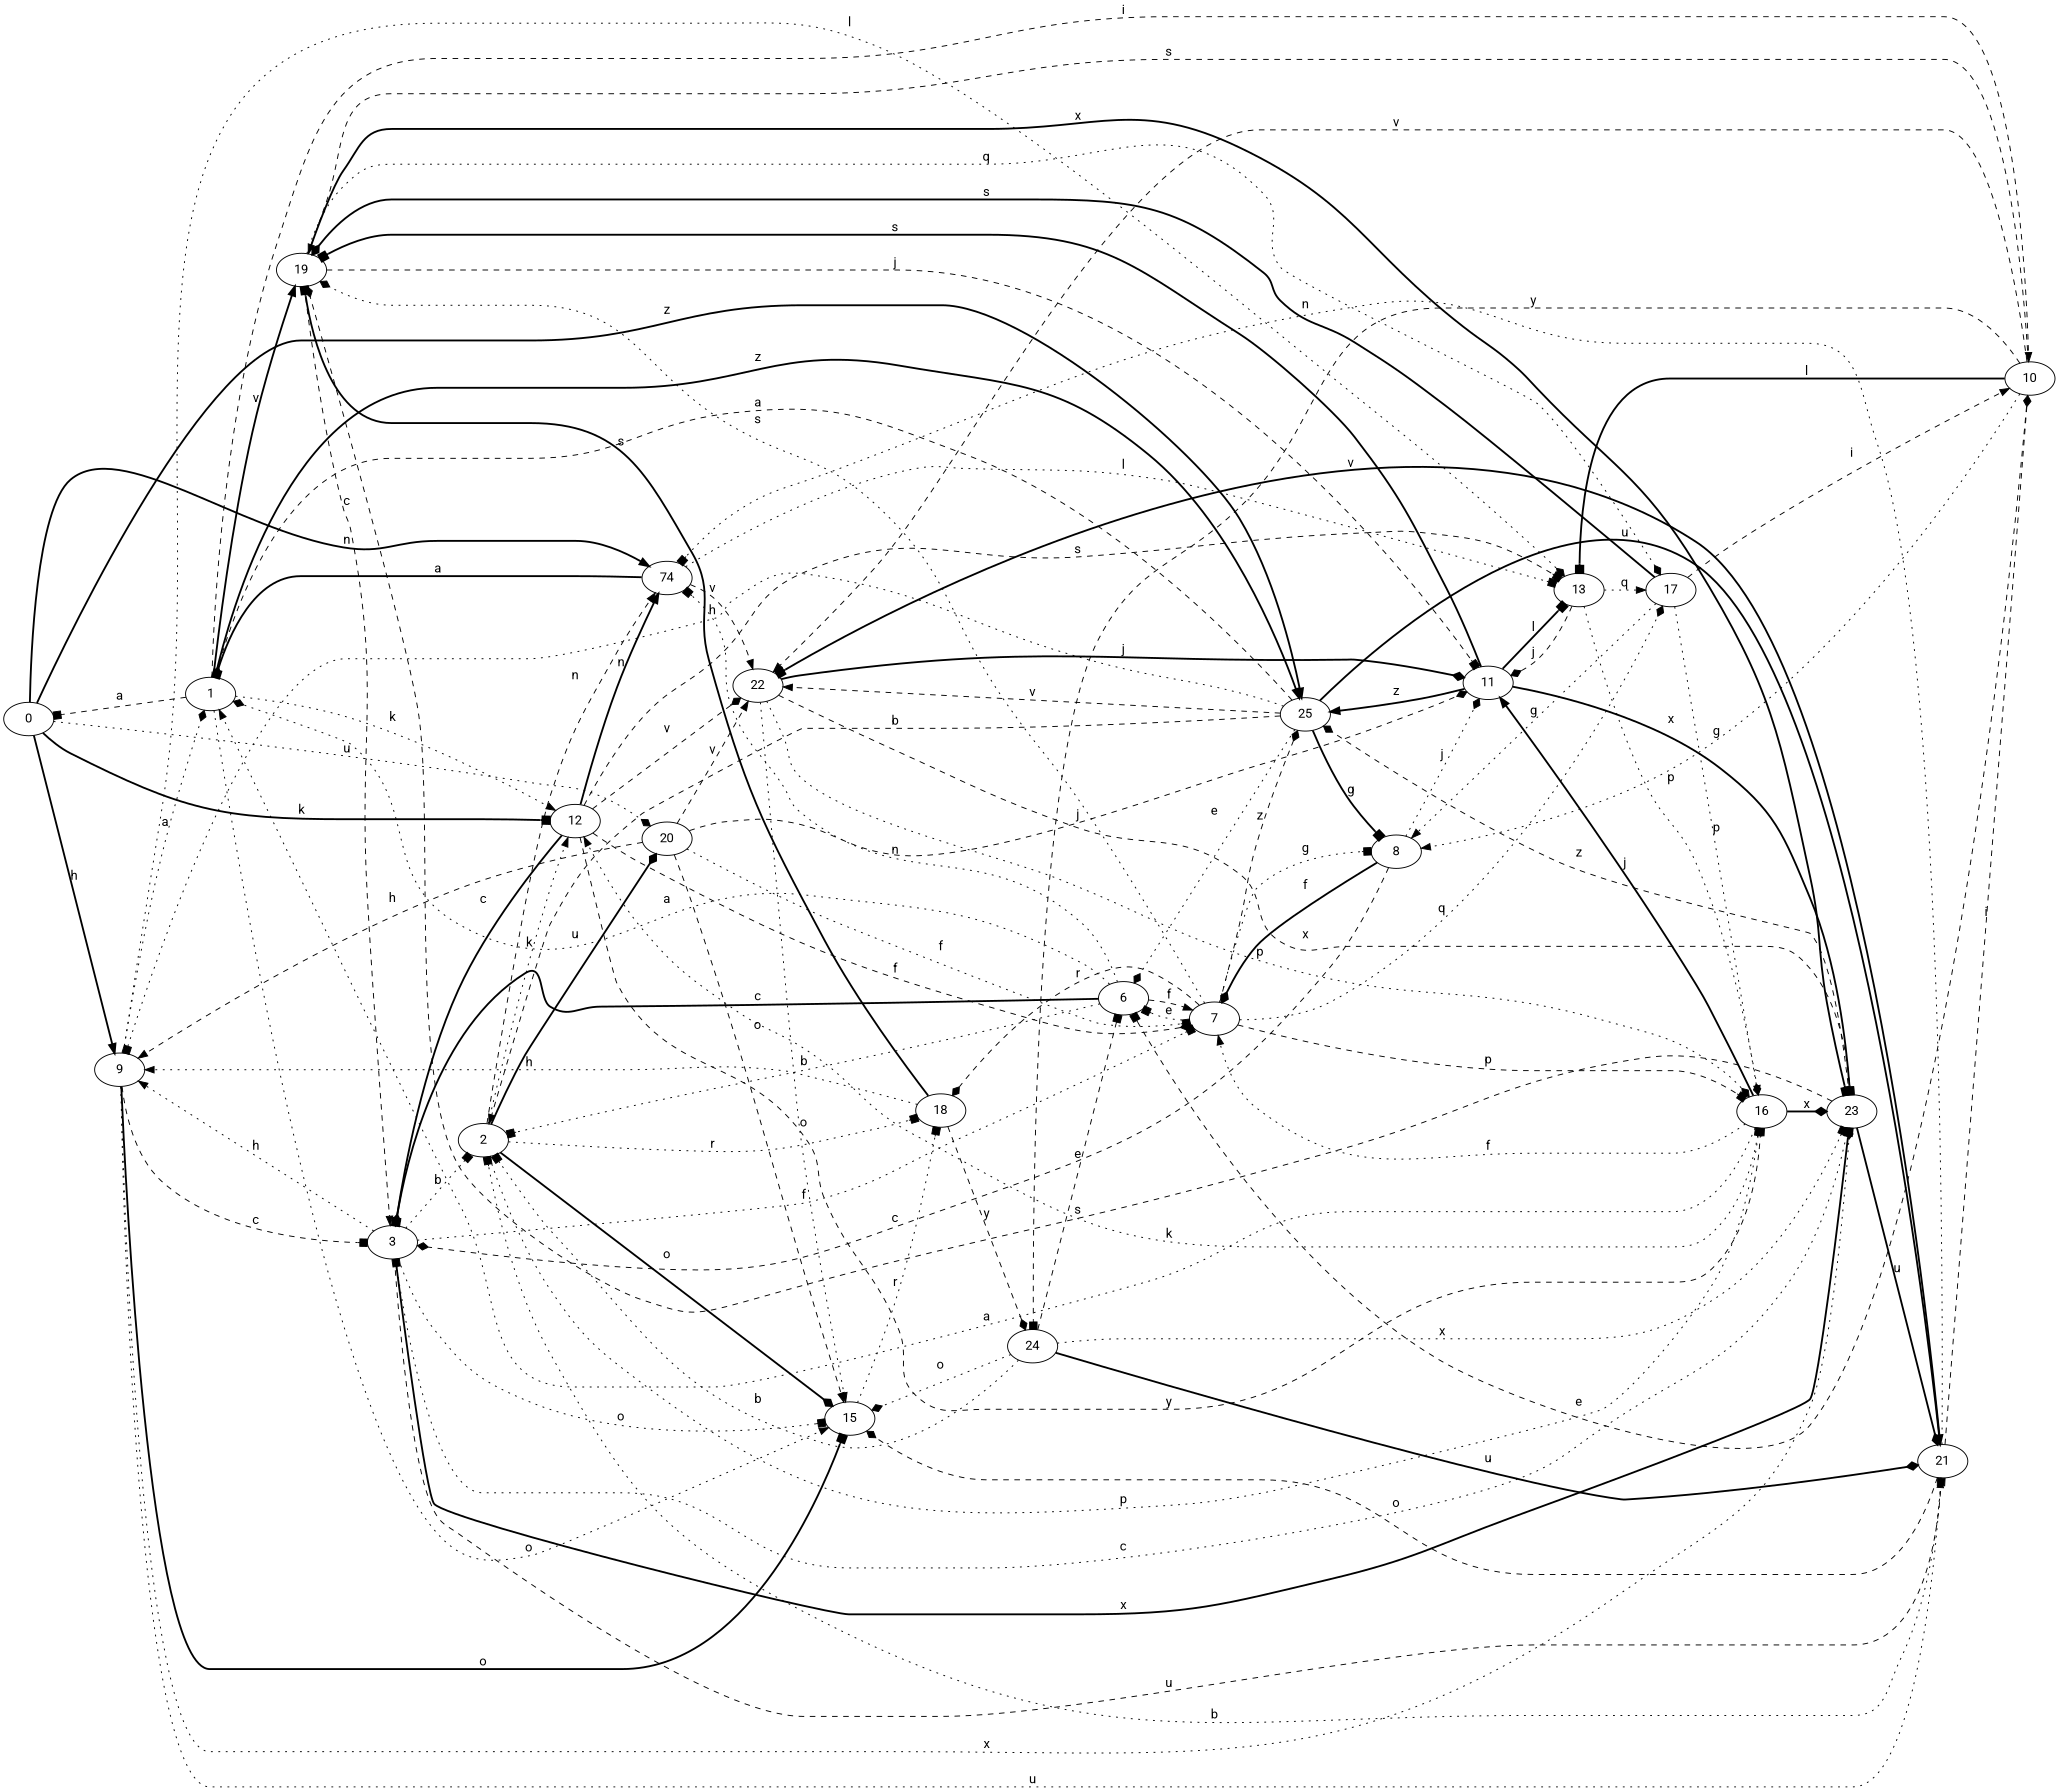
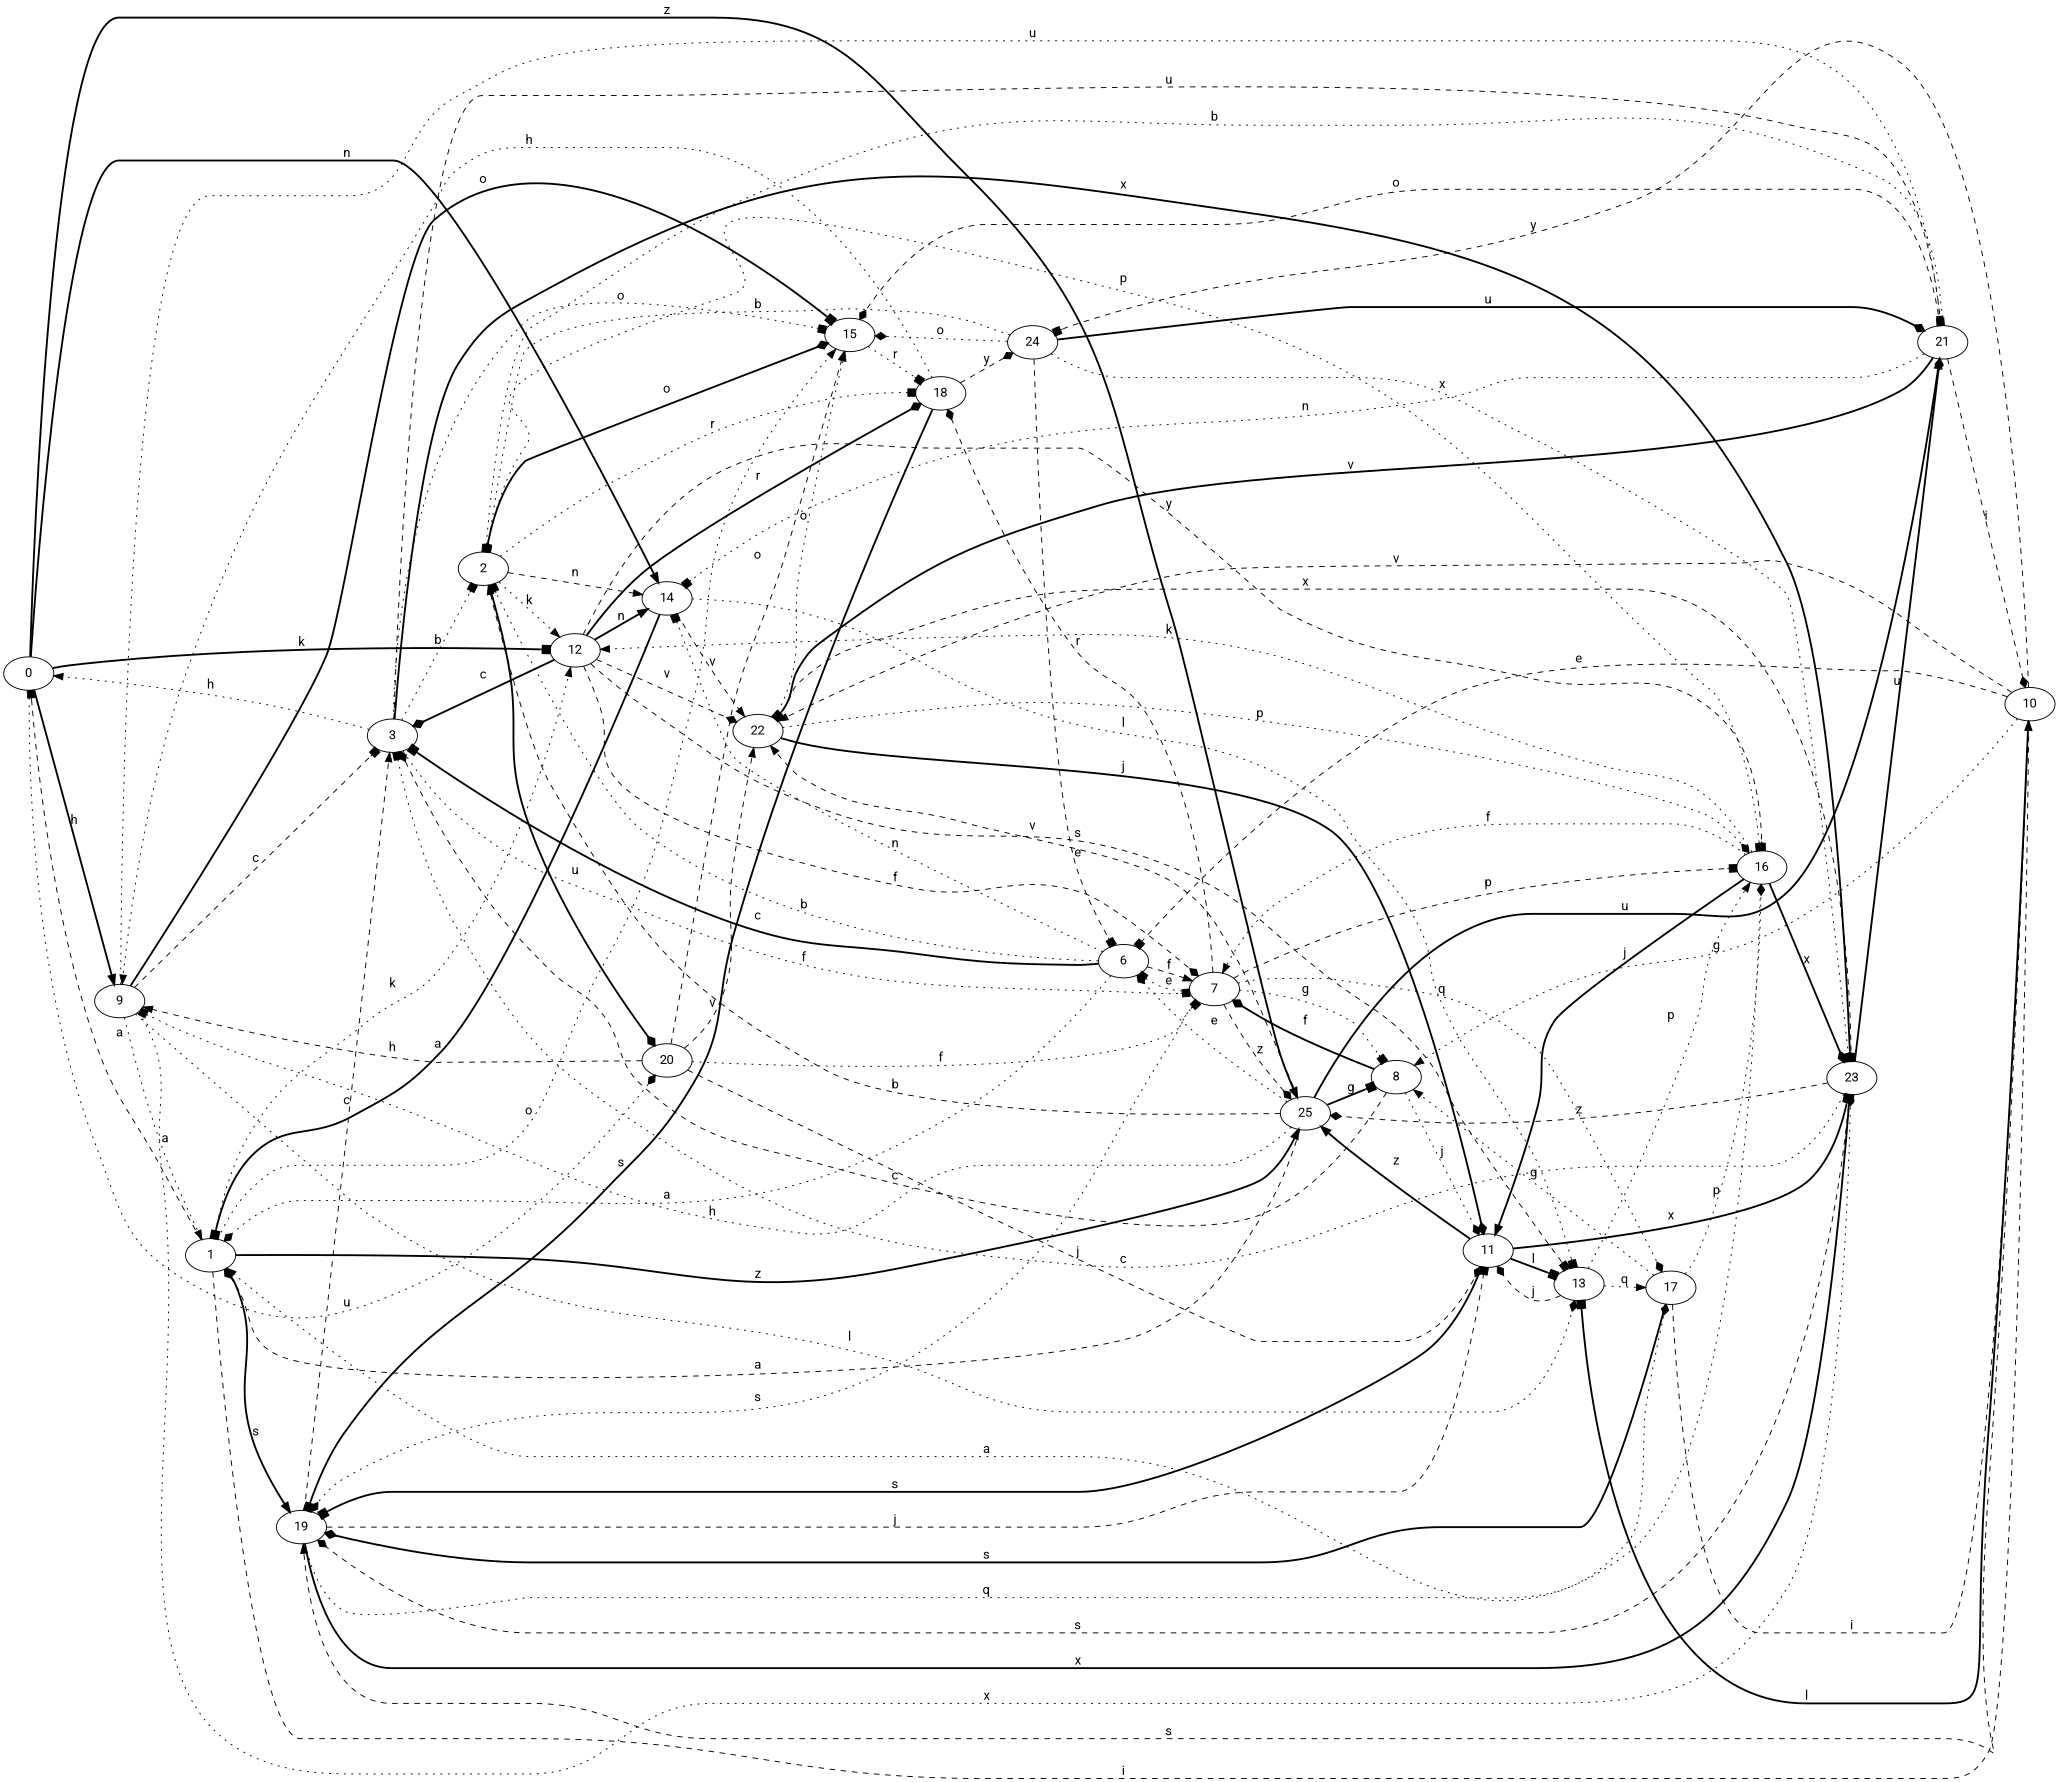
(256, 398) -> (256, 1432)
none -> (738, 509)
(667, 578) -> (667, 598)
(157, 877) -> (153, 1121)
(260, 1159) -> (217, 696)
